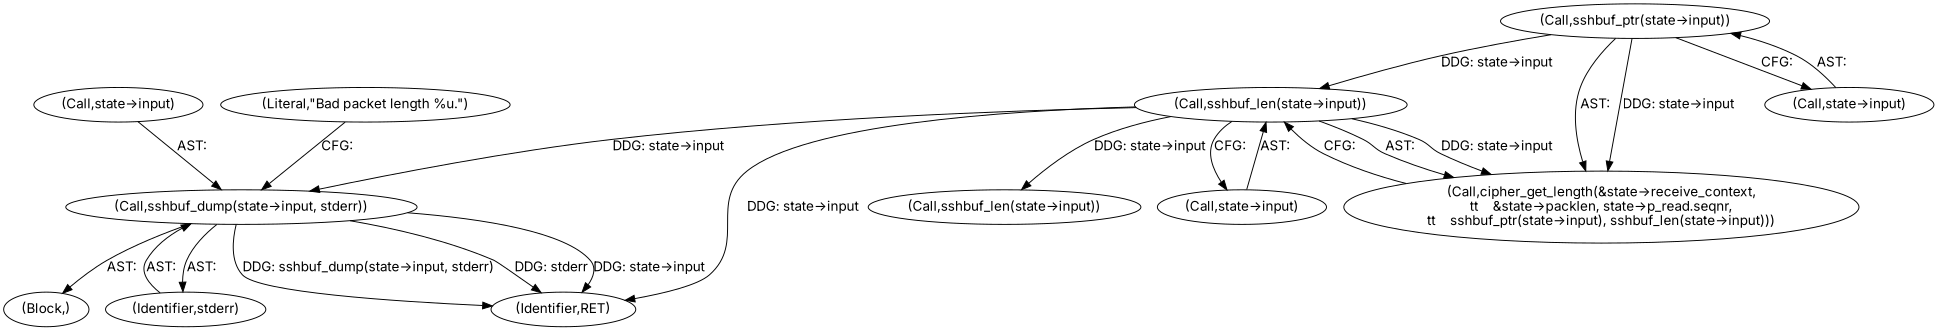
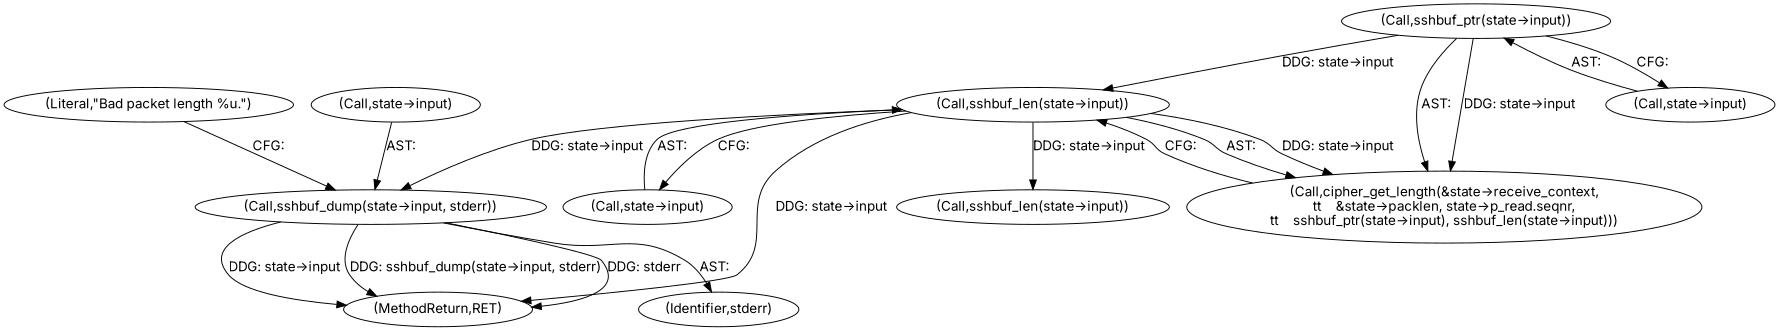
(149, 256) -> none
(46, 309) -> none
(563, 309) -> (438, 309)
